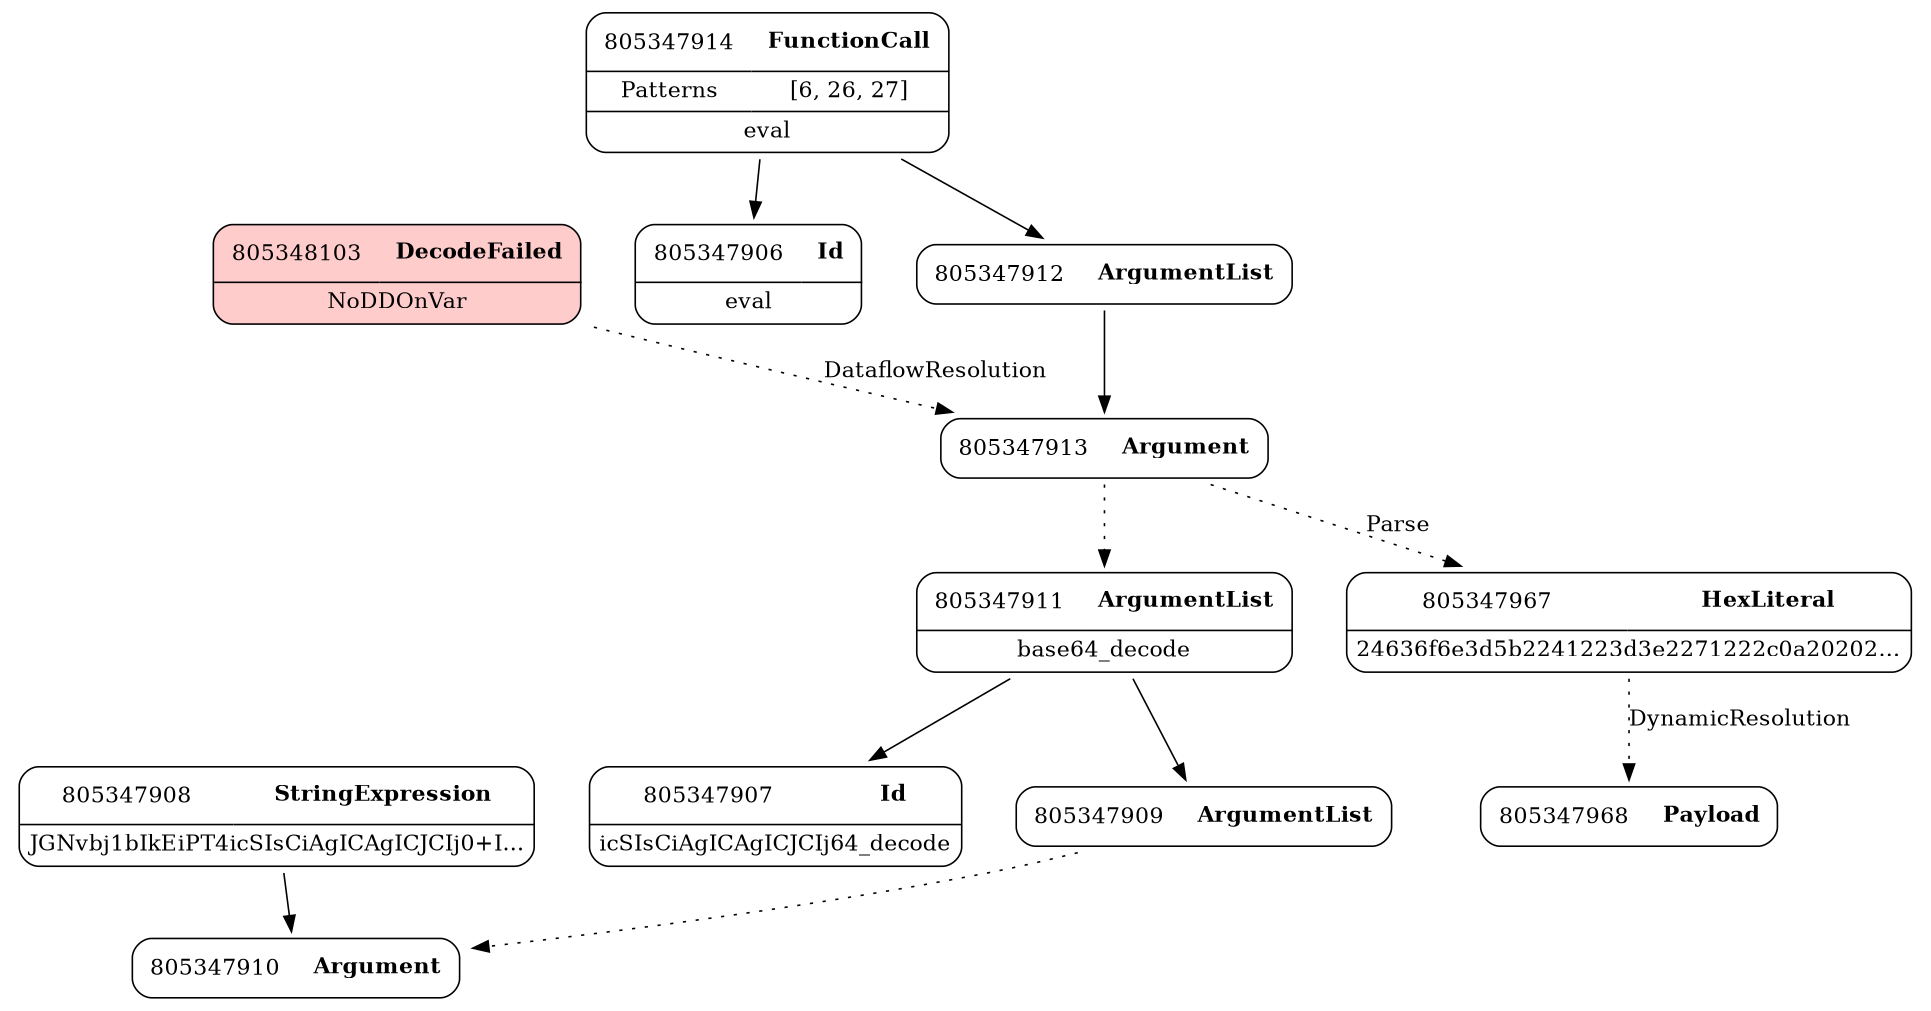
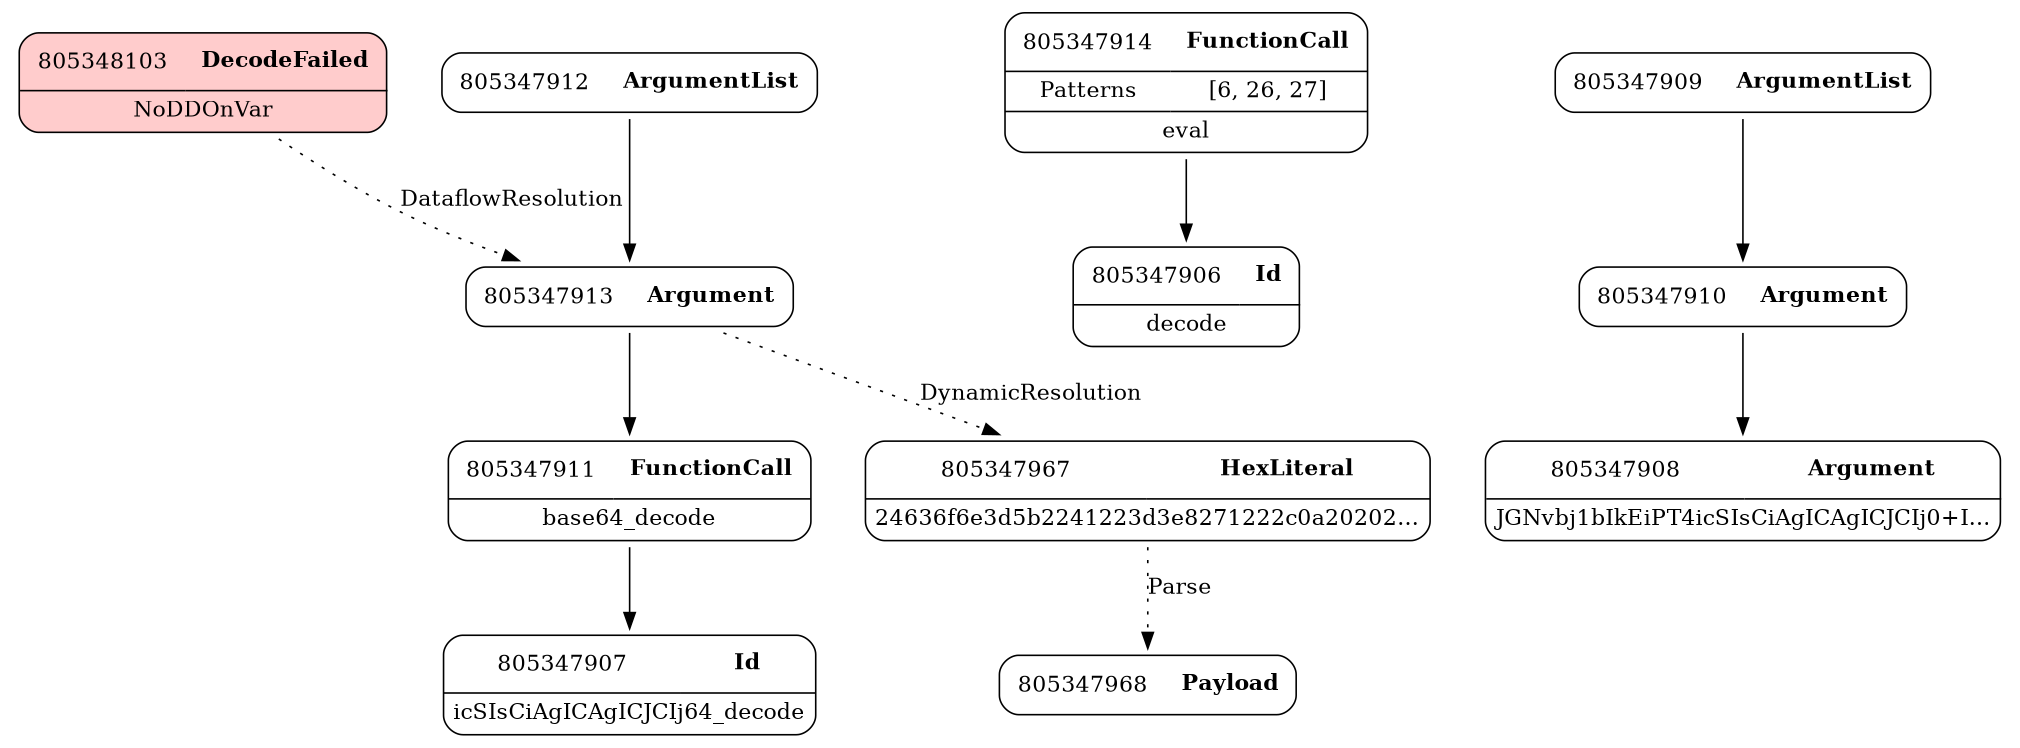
(965, 195) -> none
(749, 302) -> (1187, 324)
(1104, 517) -> (630, 375)
(1398, 525) -> (1031, 394)
(1186, 600) -> (711, 468)
(1629, 650) -> (1148, 518)
(1741, 719) -> (1180, 588)
(1156, 722) -> none
(383, 794) -> (1872, 468)
(287, 894) -> (1743, 375)
(785, 907) -> (1743, 182)
